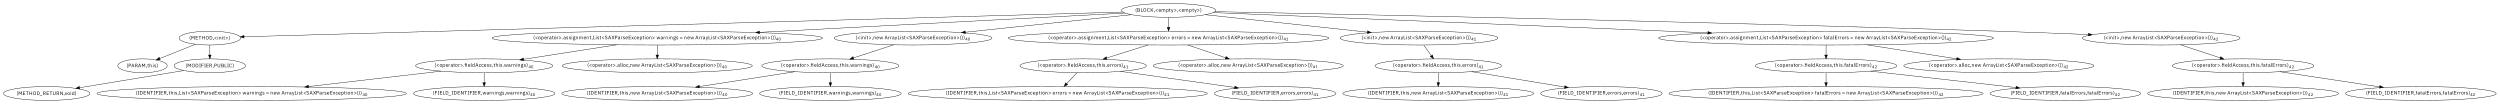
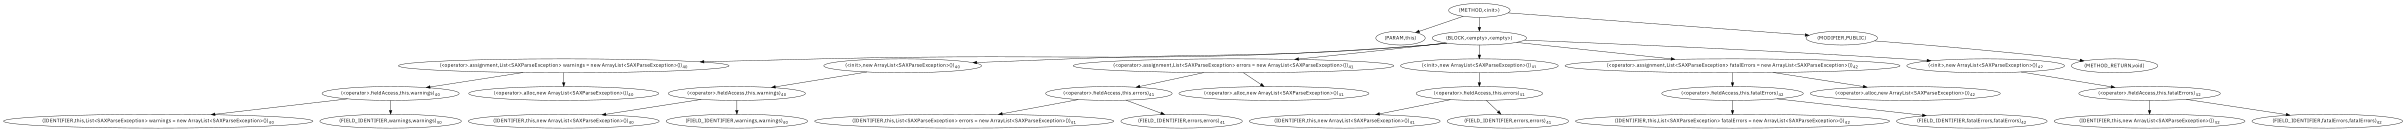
(683, 24) -> (1479, 22)
